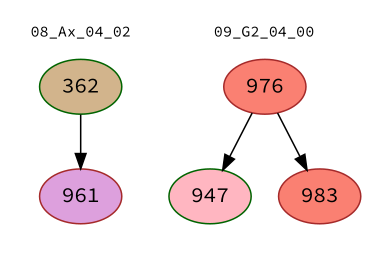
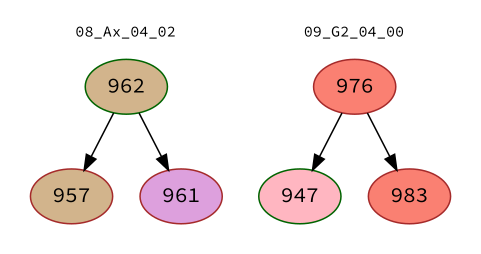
(81, 87) -> (126, 87)
none -> (72, 196)
